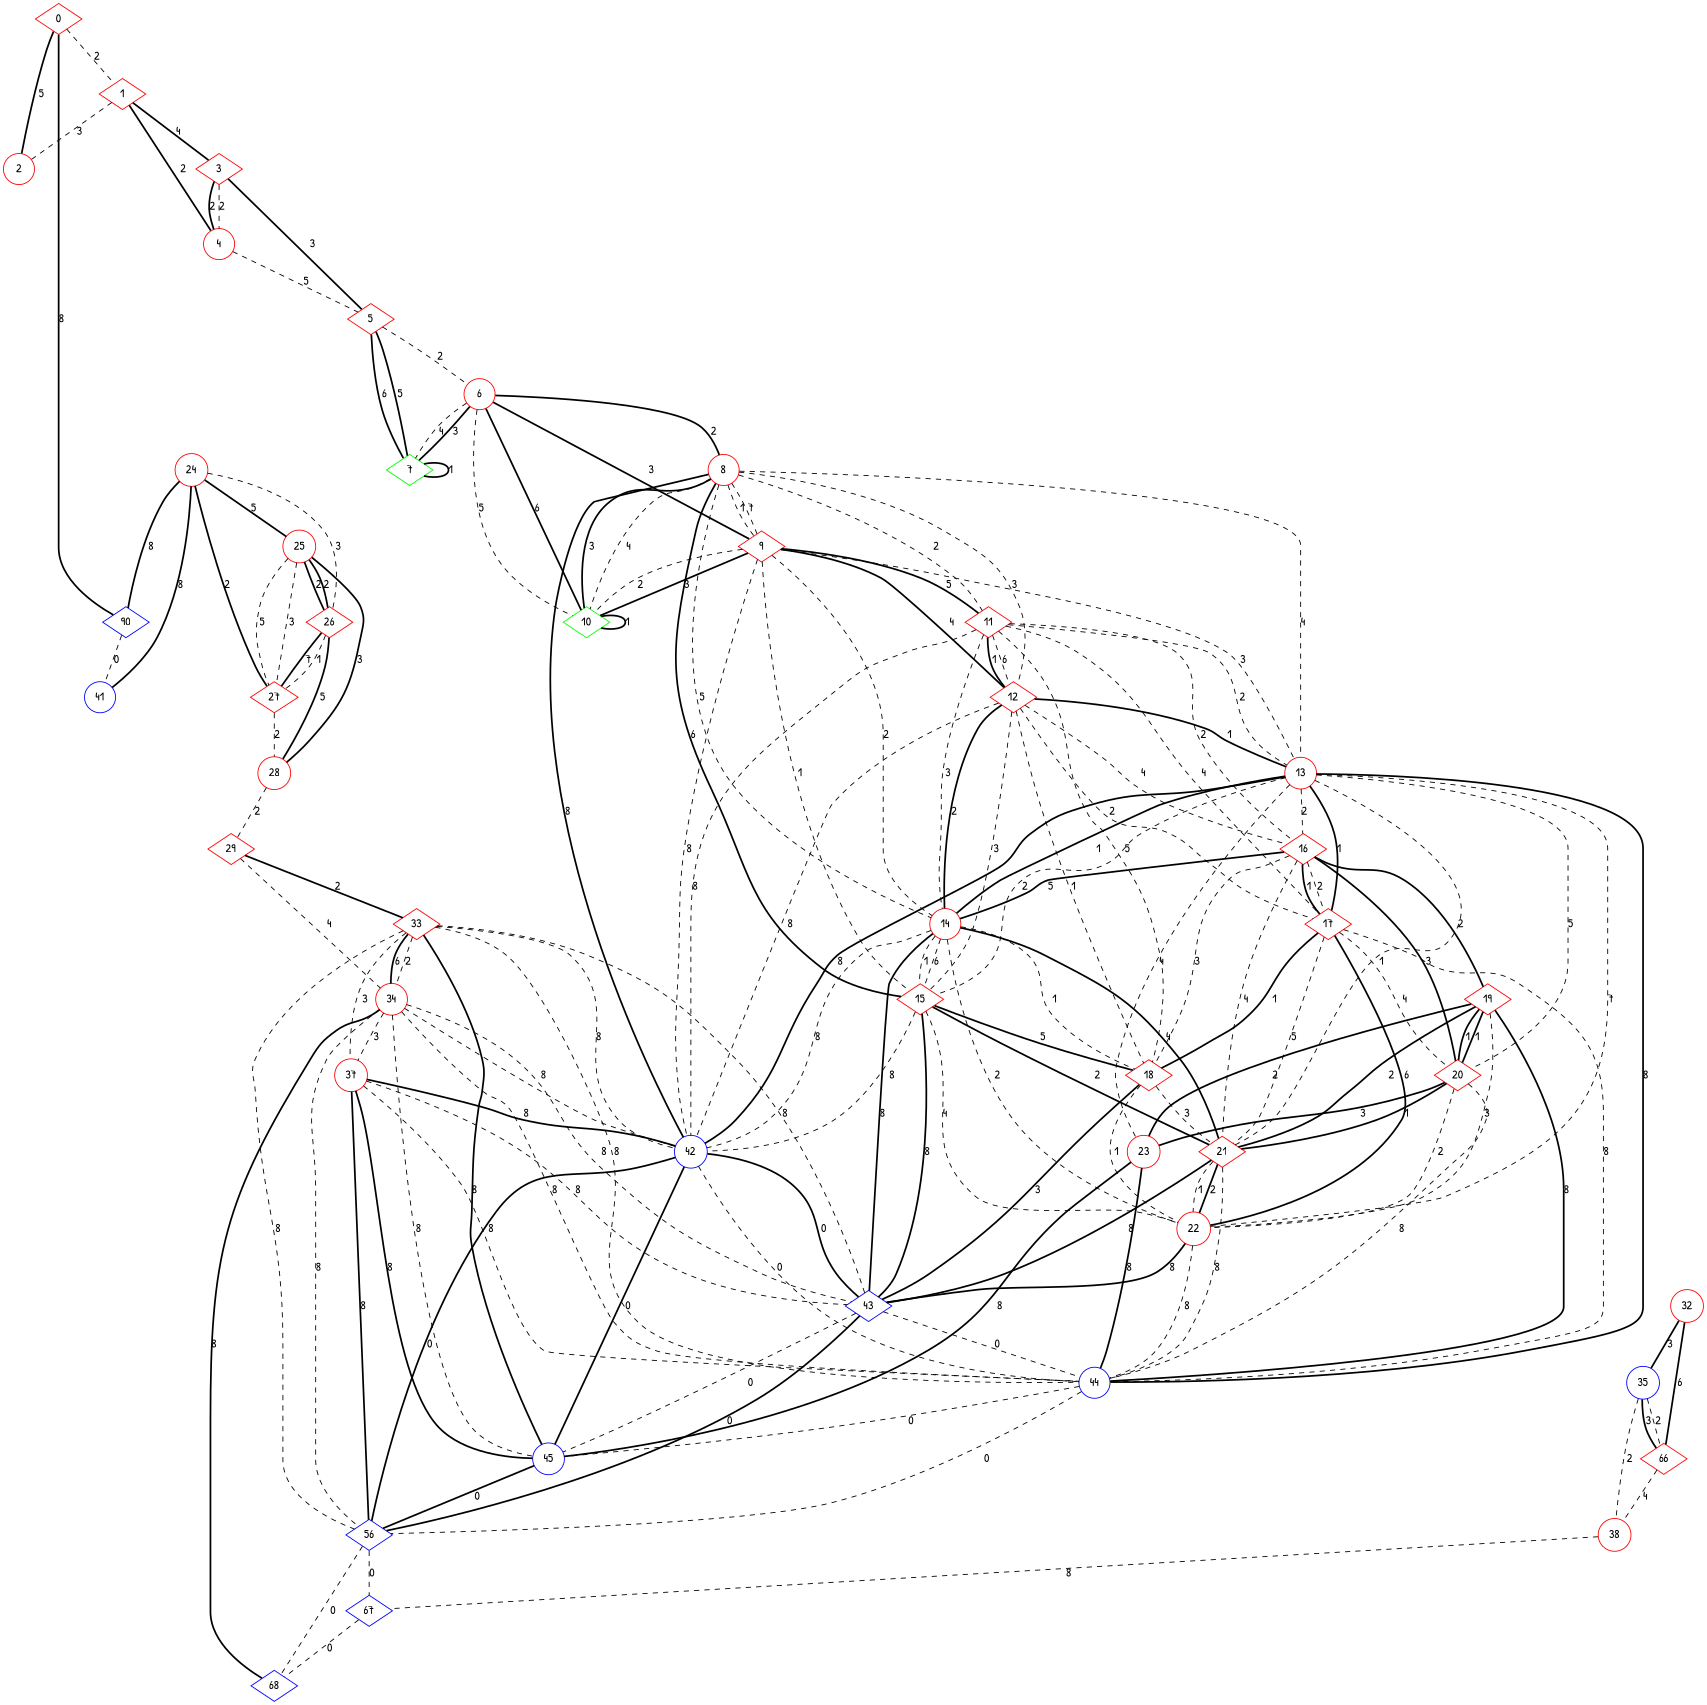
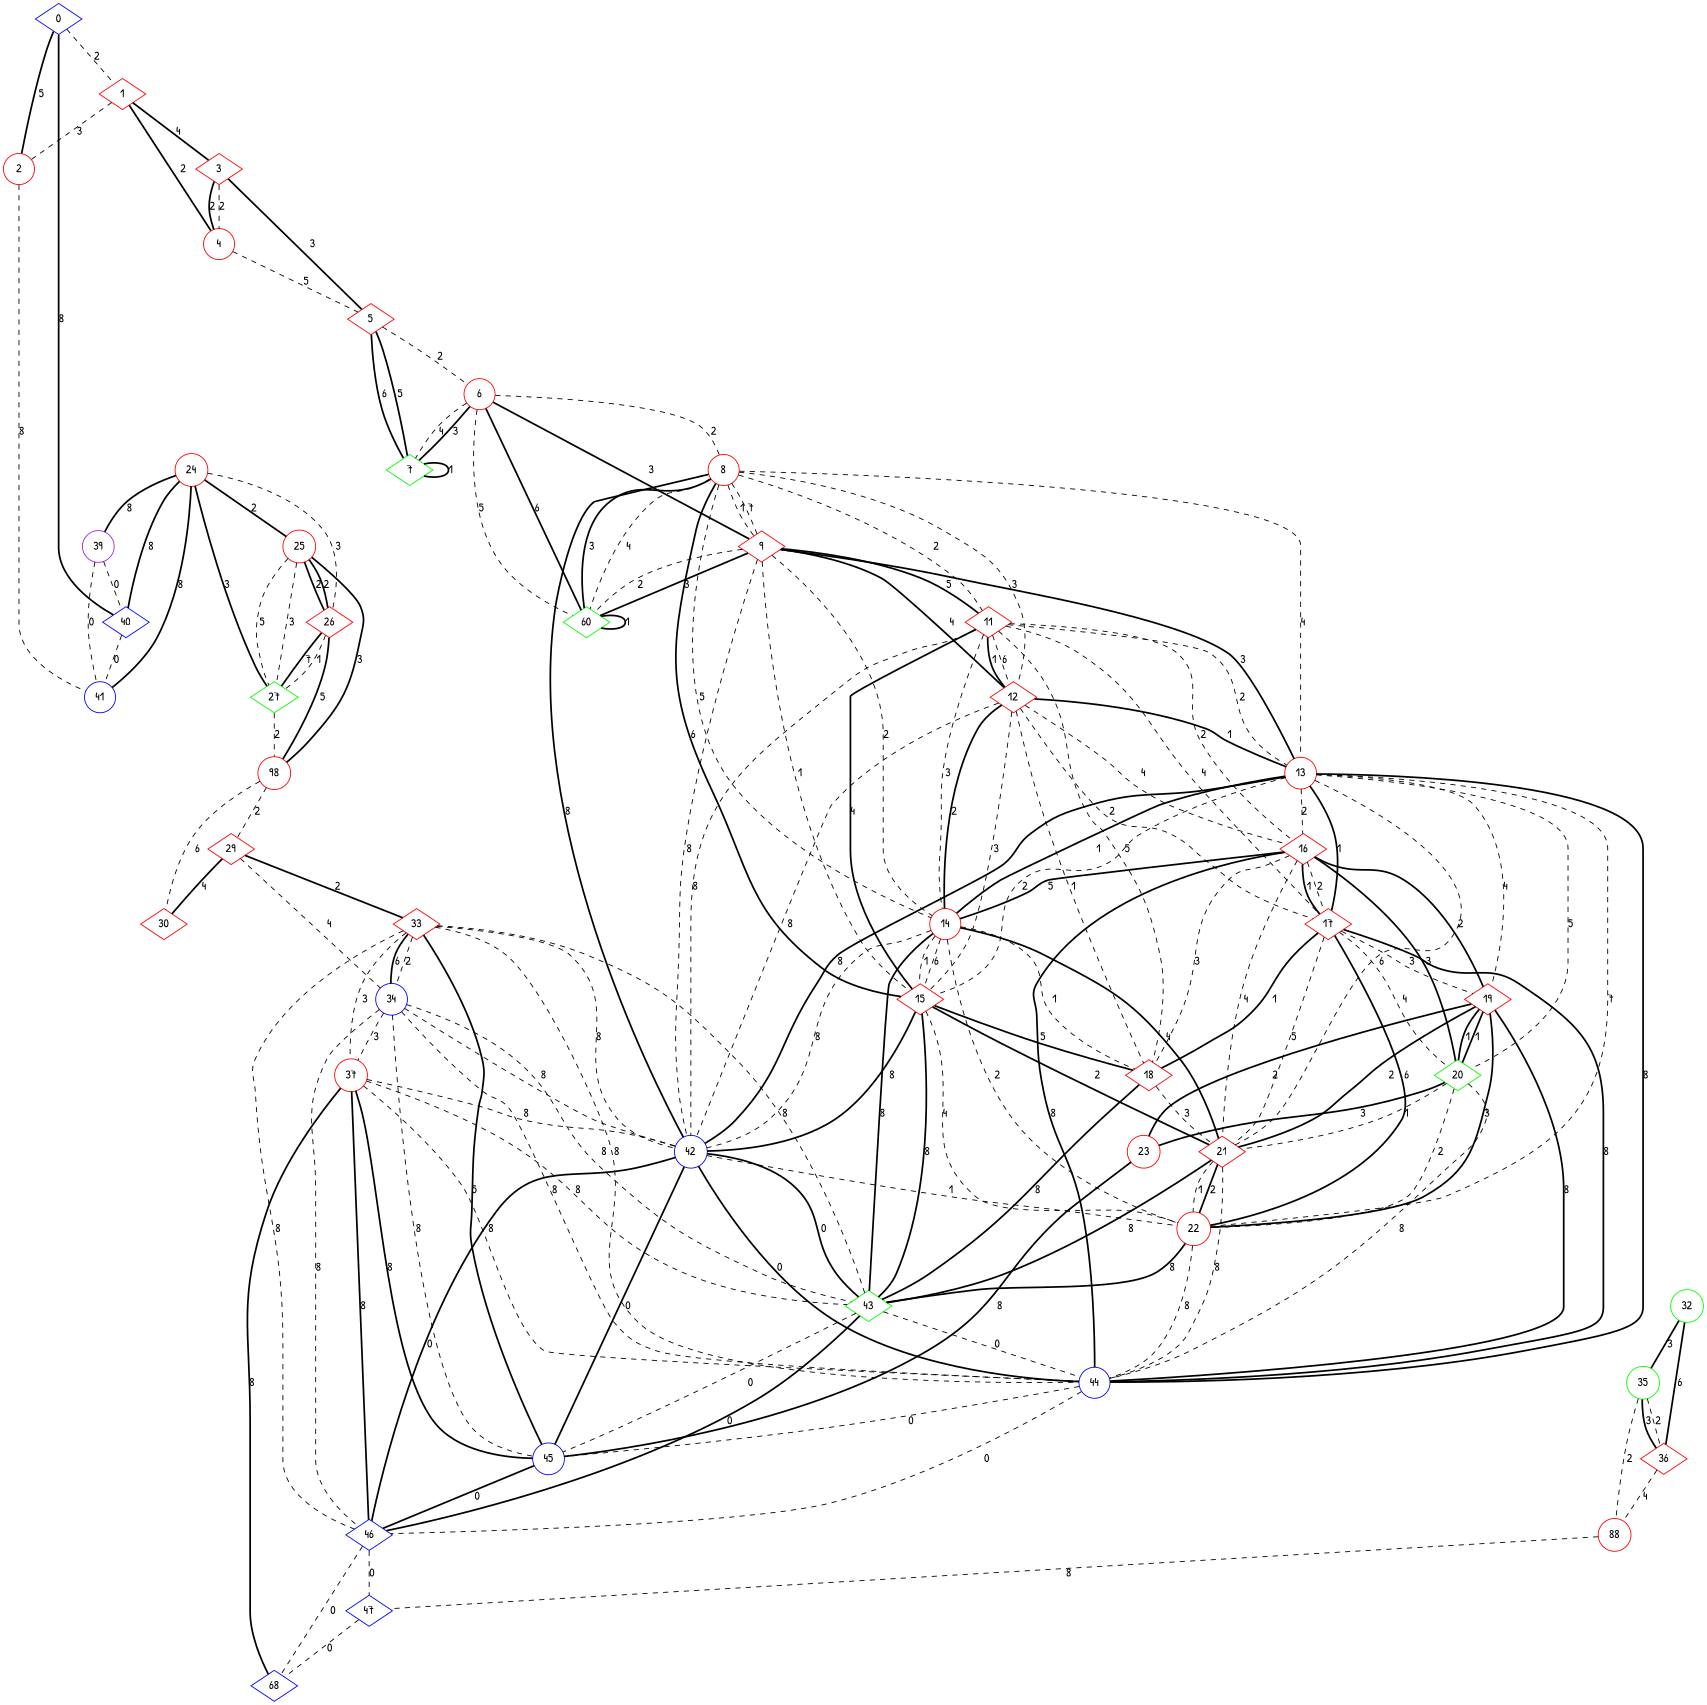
(59, 19) -> (59, 19)
(617, 404) -> (617, 404)
none -> (19, 454)
(254, 508) -> (254, 508)
none -> (98, 546)
(227, 585) -> (227, 585)
(1069, 601) -> (1069, 601)
(126, 622) -> (126, 622)
(586, 622) -> (586, 622)
(274, 697) -> (274, 697)
none -> (850, 768)
(274, 773) -> (274, 773)
none -> (164, 924)
(1165, 946) -> (1481, 816)
(1382, 962) -> (1382, 962)
none -> (1405, 966)
(392, 999) -> (392, 999)
(1458, 1075) -> (1458, 1075)
(836, 1119) -> (836, 1119)
(528, 1121) -> (528, 1121)
(1348, 1129) -> (1348, 1129)
(1113, 1165) -> (941, 1195)
(475, 1190) -> (475, 1190)
(1038, 1190) -> (1038, 1190)
(1429, 1193) -> (1429, 1193)
(1126, 1269) -> (1037, 1034)
(1603, 1290) -> (1603, 1290)
(869, 1306) -> (869, 1306)
(1687, 1306) -> (1687, 1306)
(213, 1325) -> (249, 1371)
(855, 1332) -> (855, 1332)
(1643, 1383) -> (1643, 1383)
(1664, 1459) -> (1664, 1459)
(369, 1535) -> (369, 1535)
(1615, 1535) -> (1615, 1535)
(369, 1611) -> (369, 1611)
